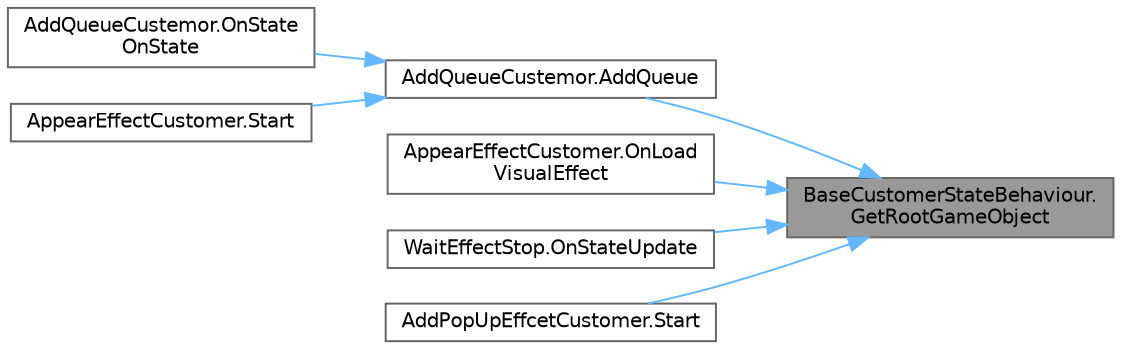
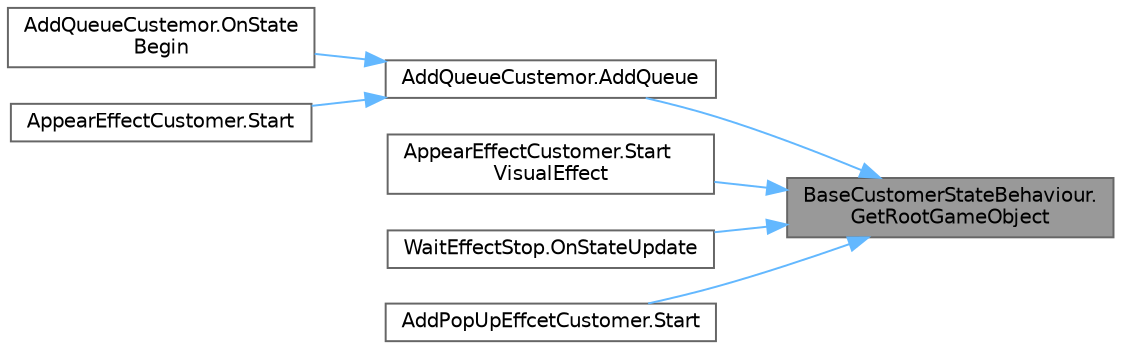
(161, 38) -> (161, 38)
(551, 164) -> (551, 164)
